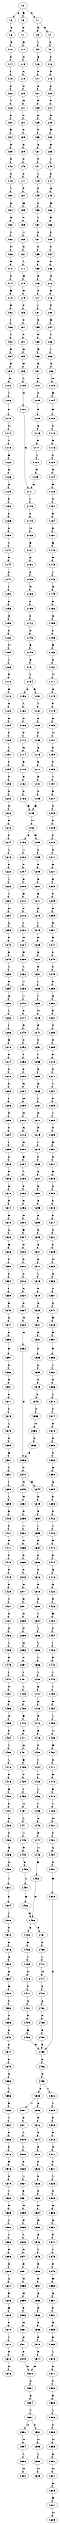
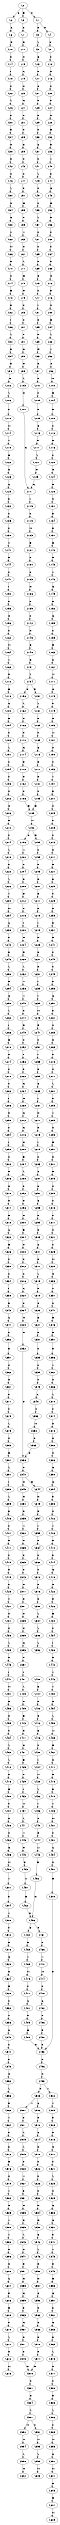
(38, 1665) -> none
(9, 1716) -> (9, 1716)
